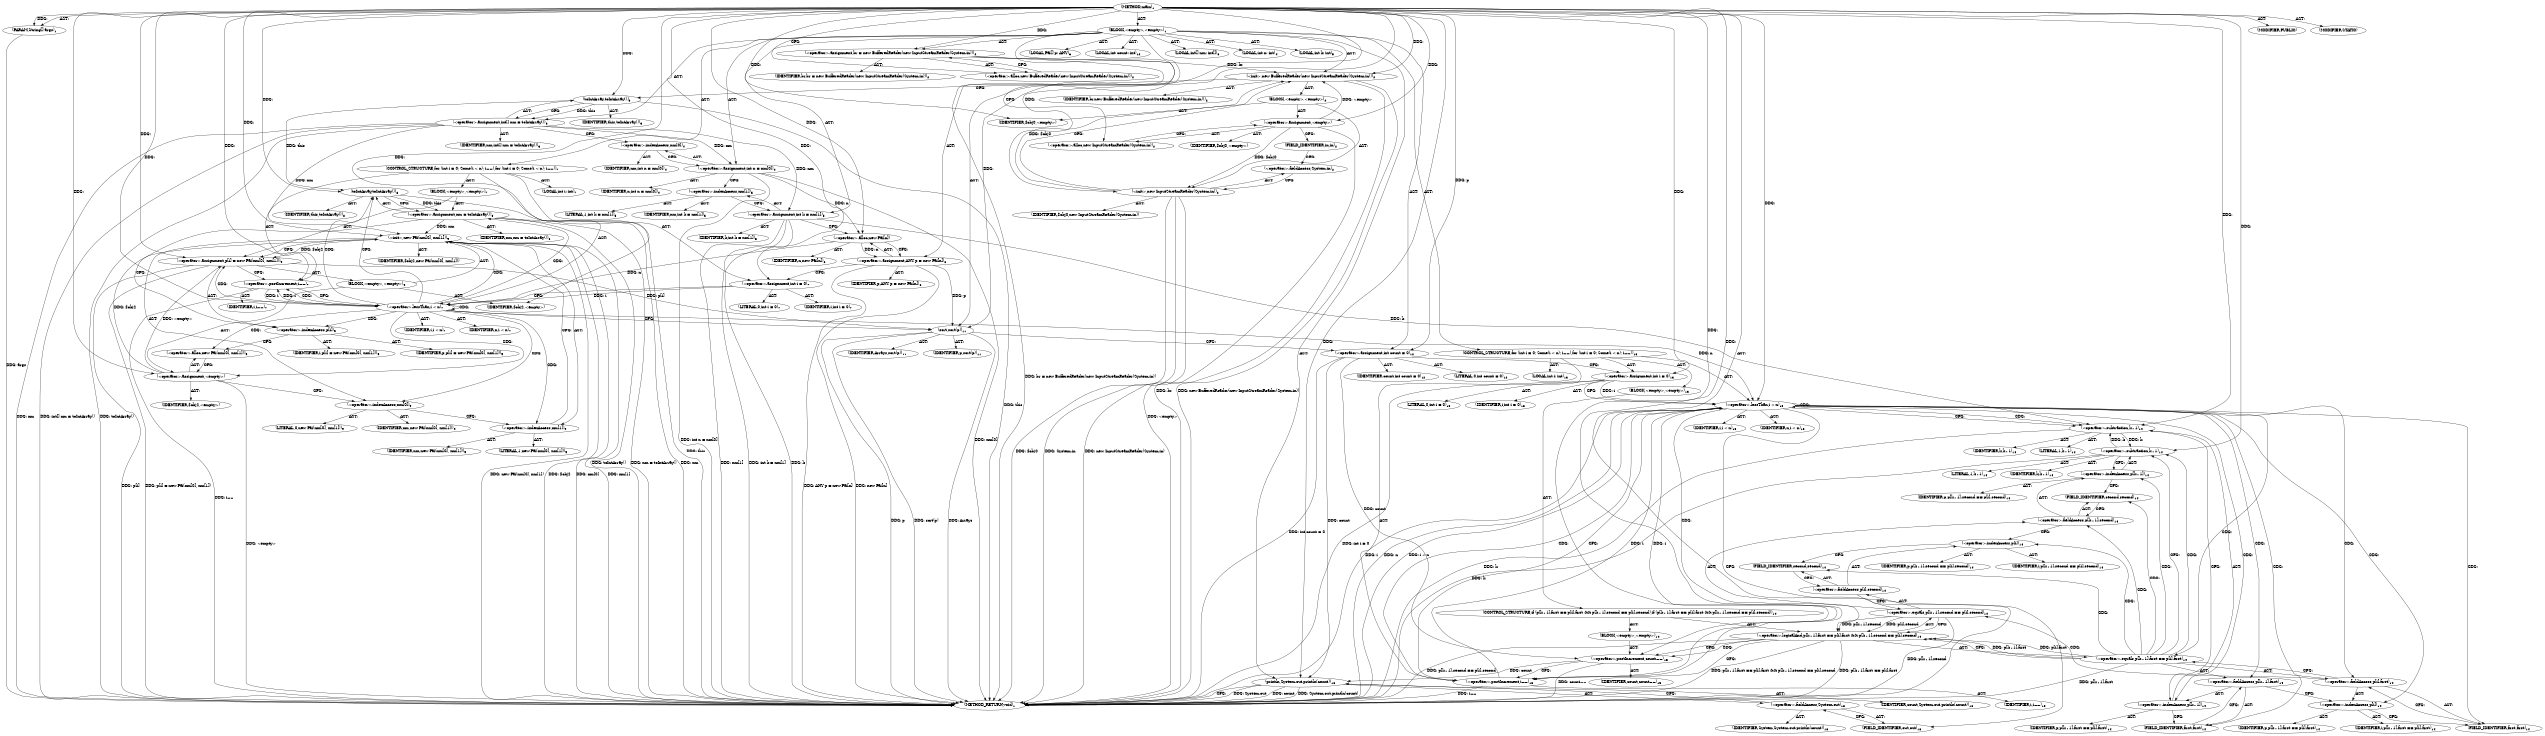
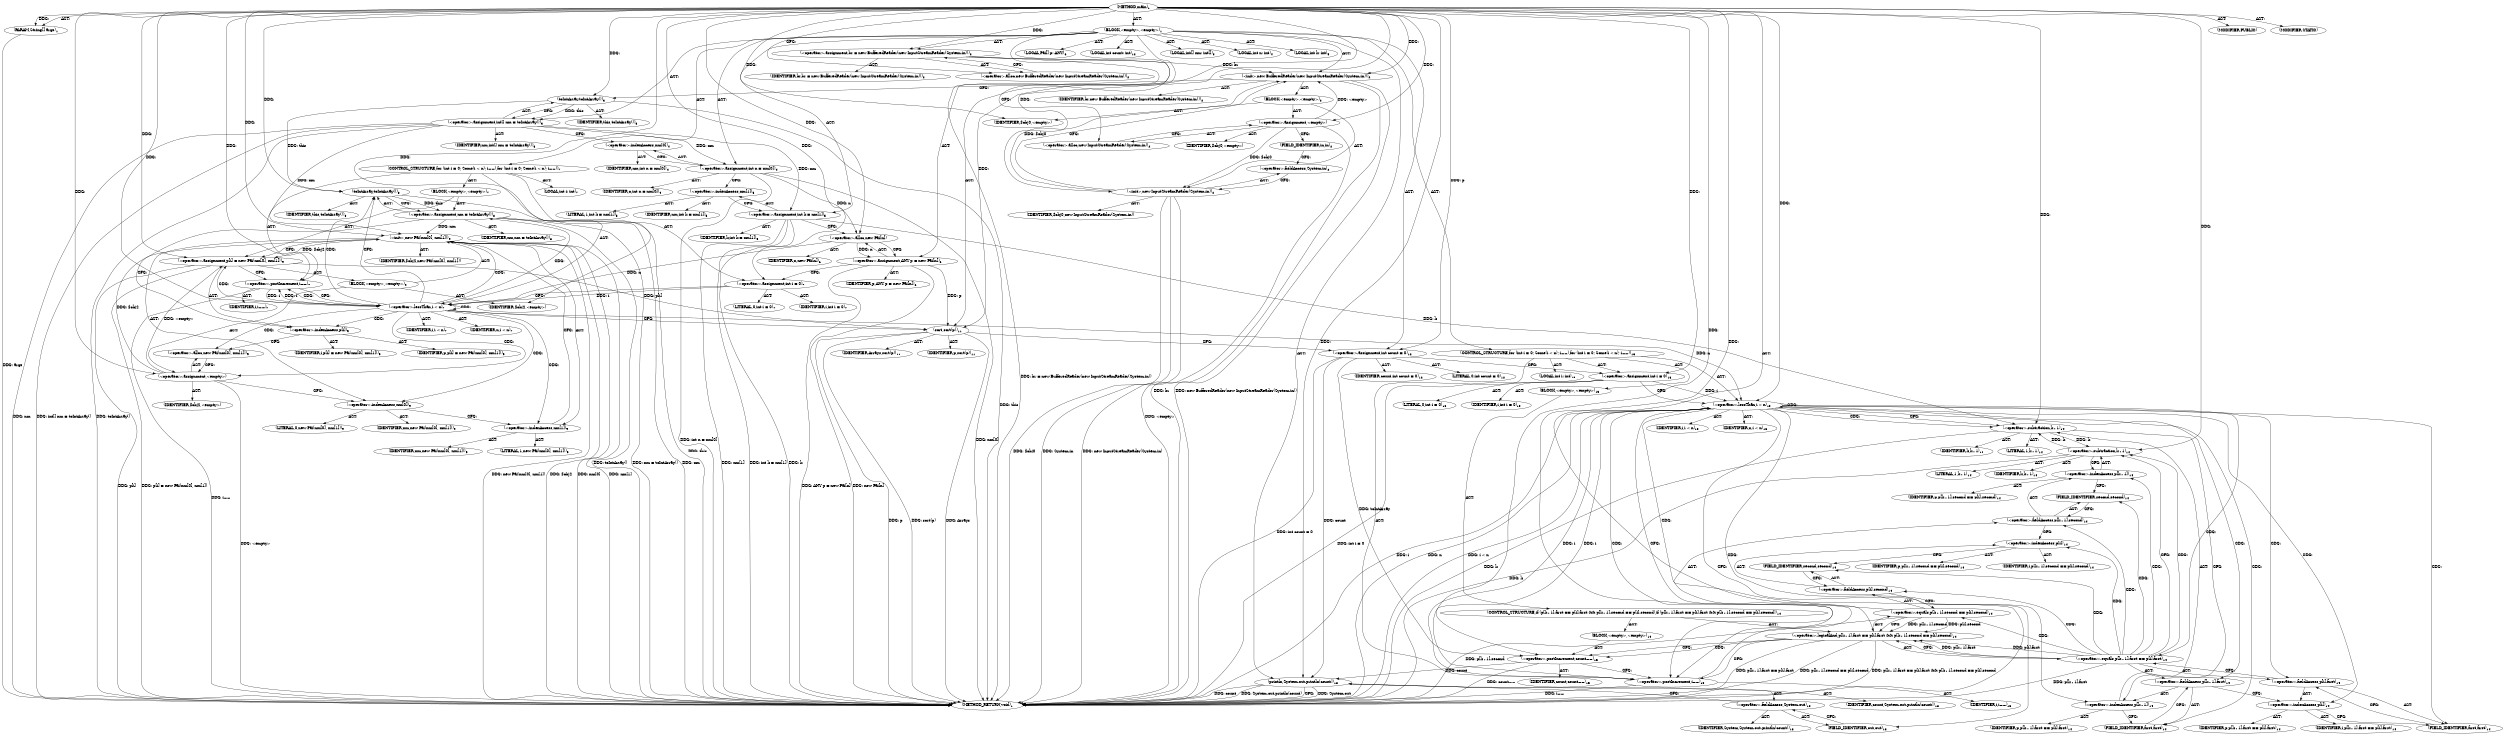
(1375, 509) -> (1375, 509)
none -> (2013, 601)
(2147, 673) -> (2033, 639)
